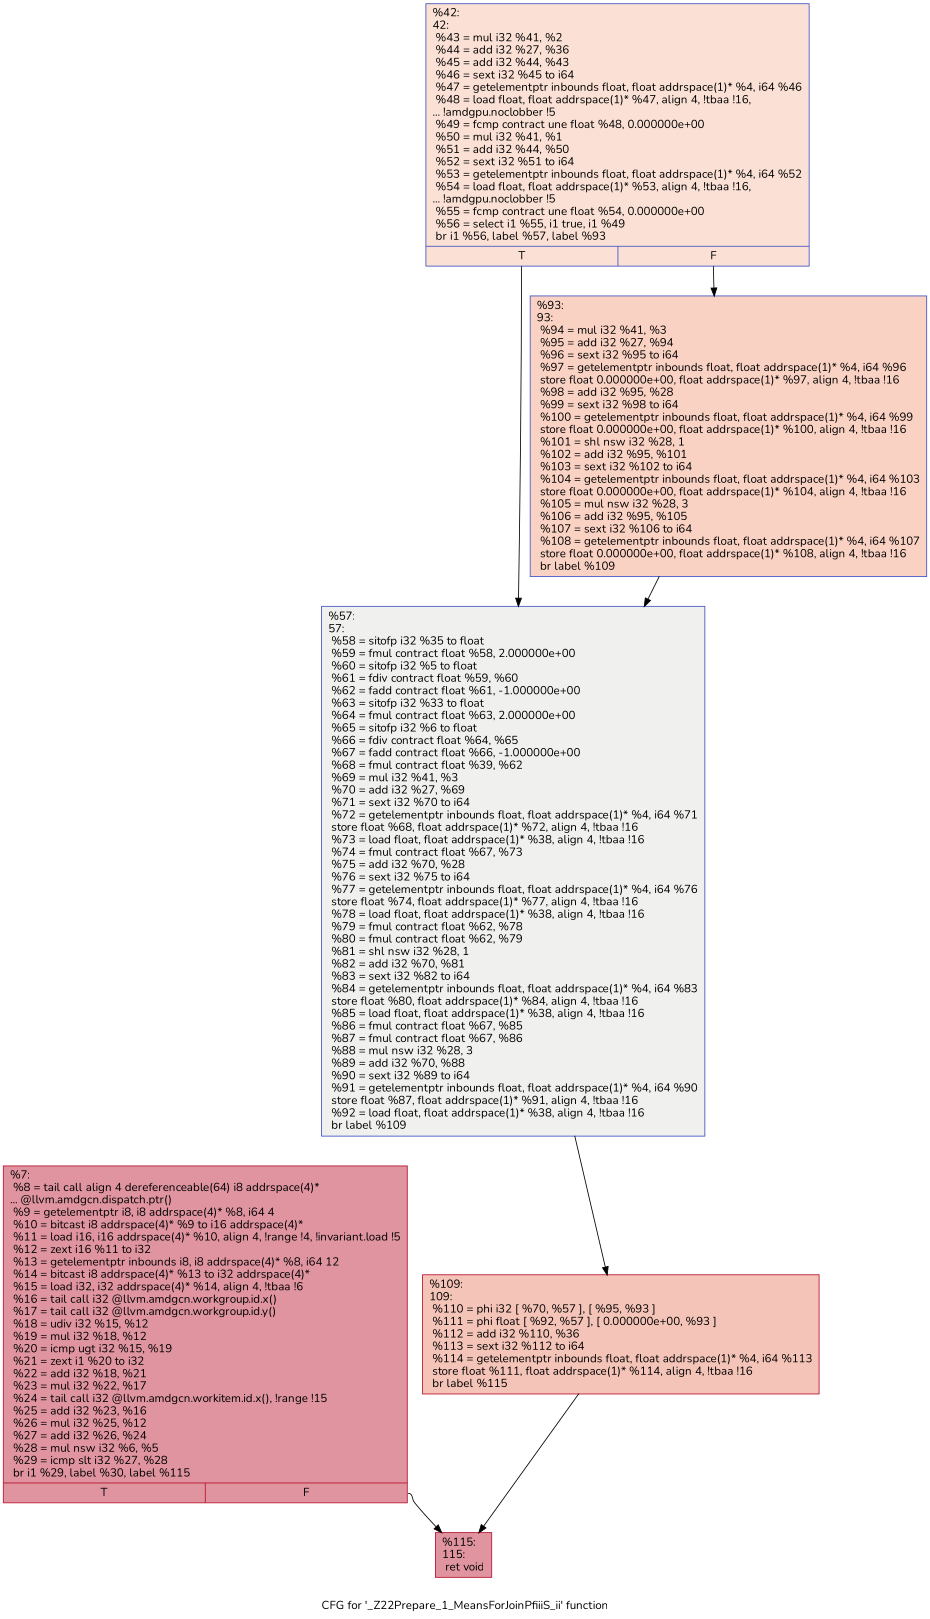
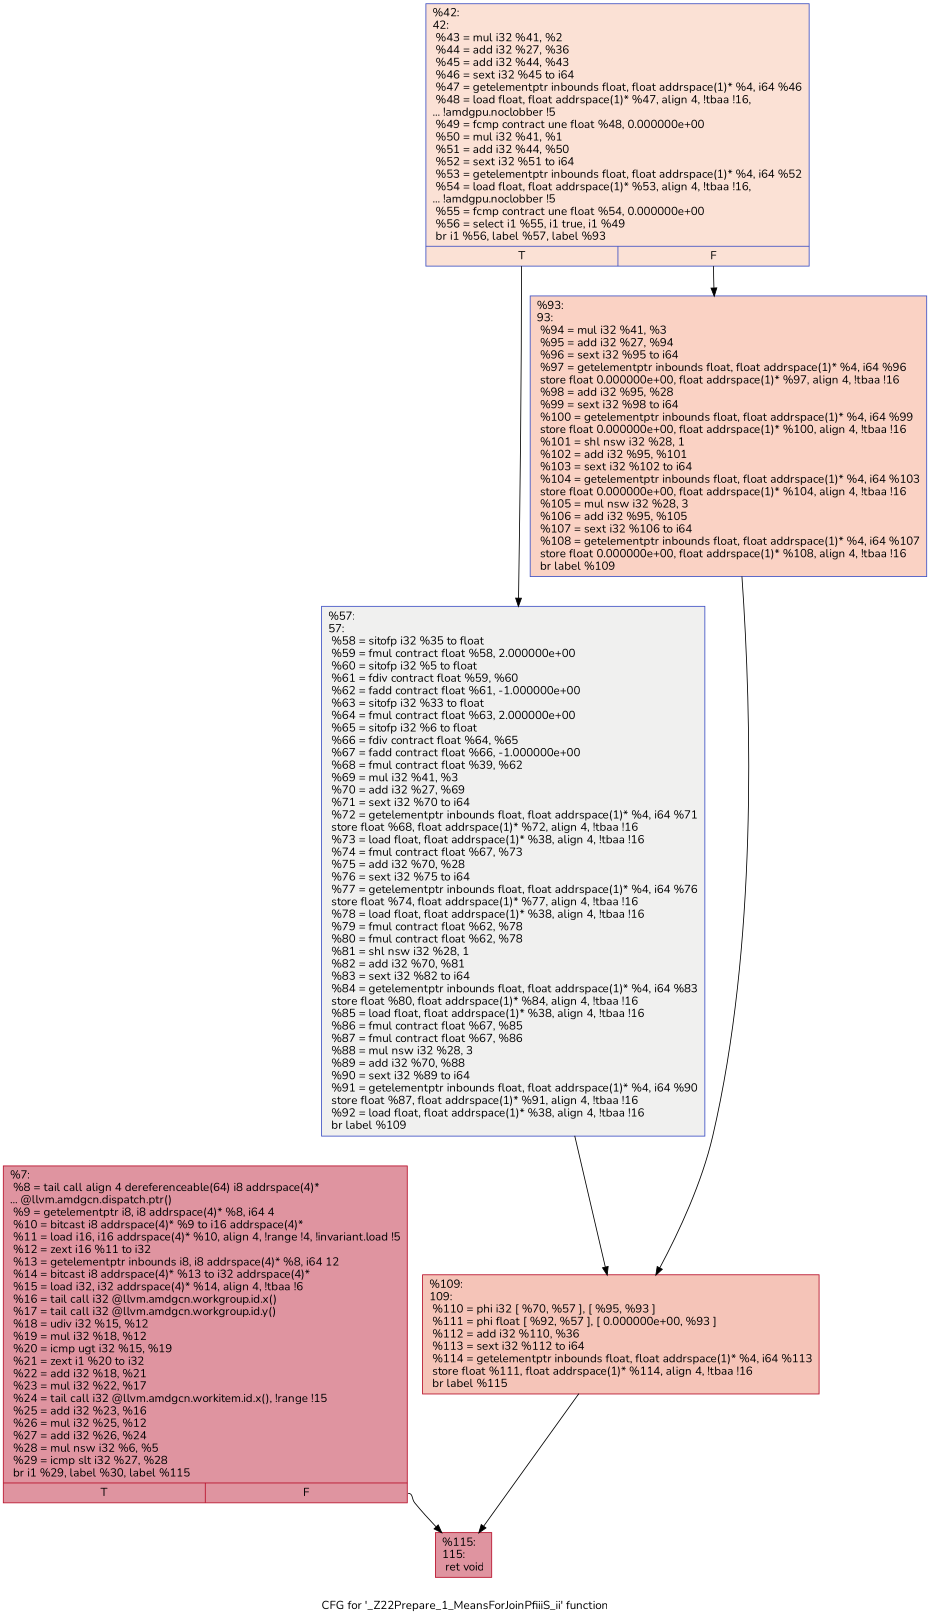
(654, 588) -> (743, 928)
(425, 939) -> (425, 939)
